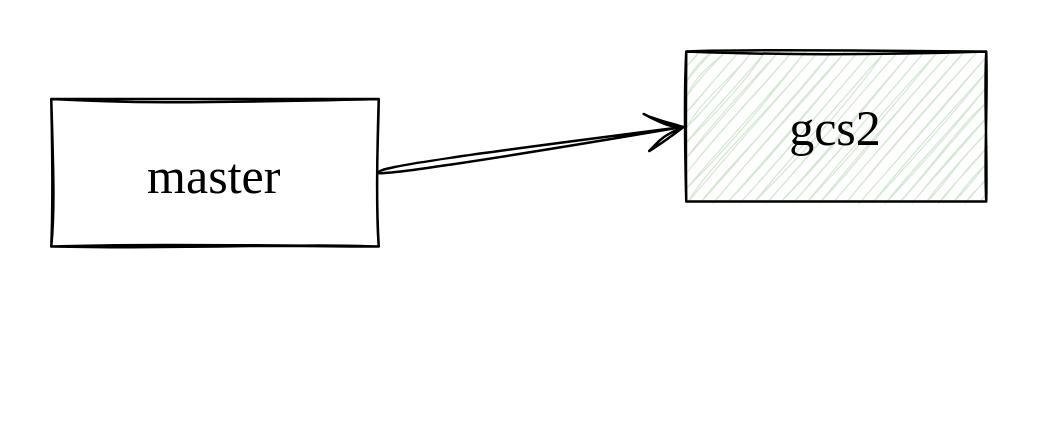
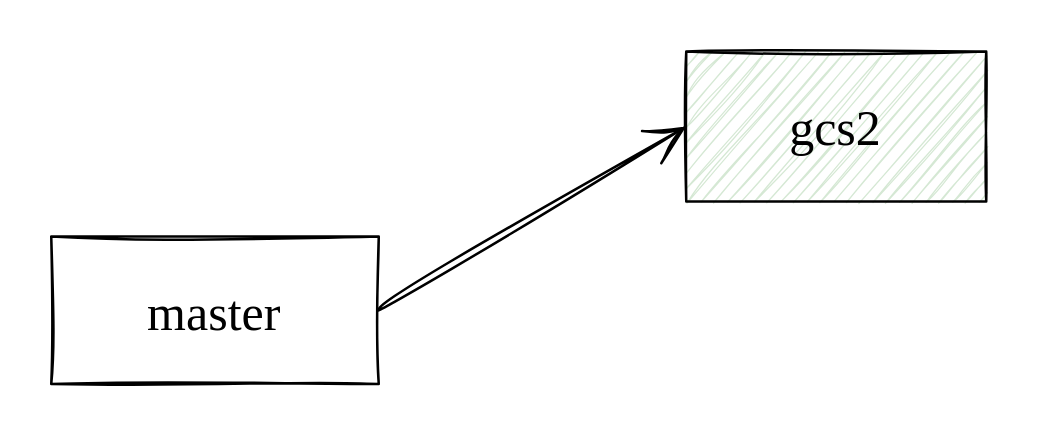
(215, 173) -> (215, 310)
